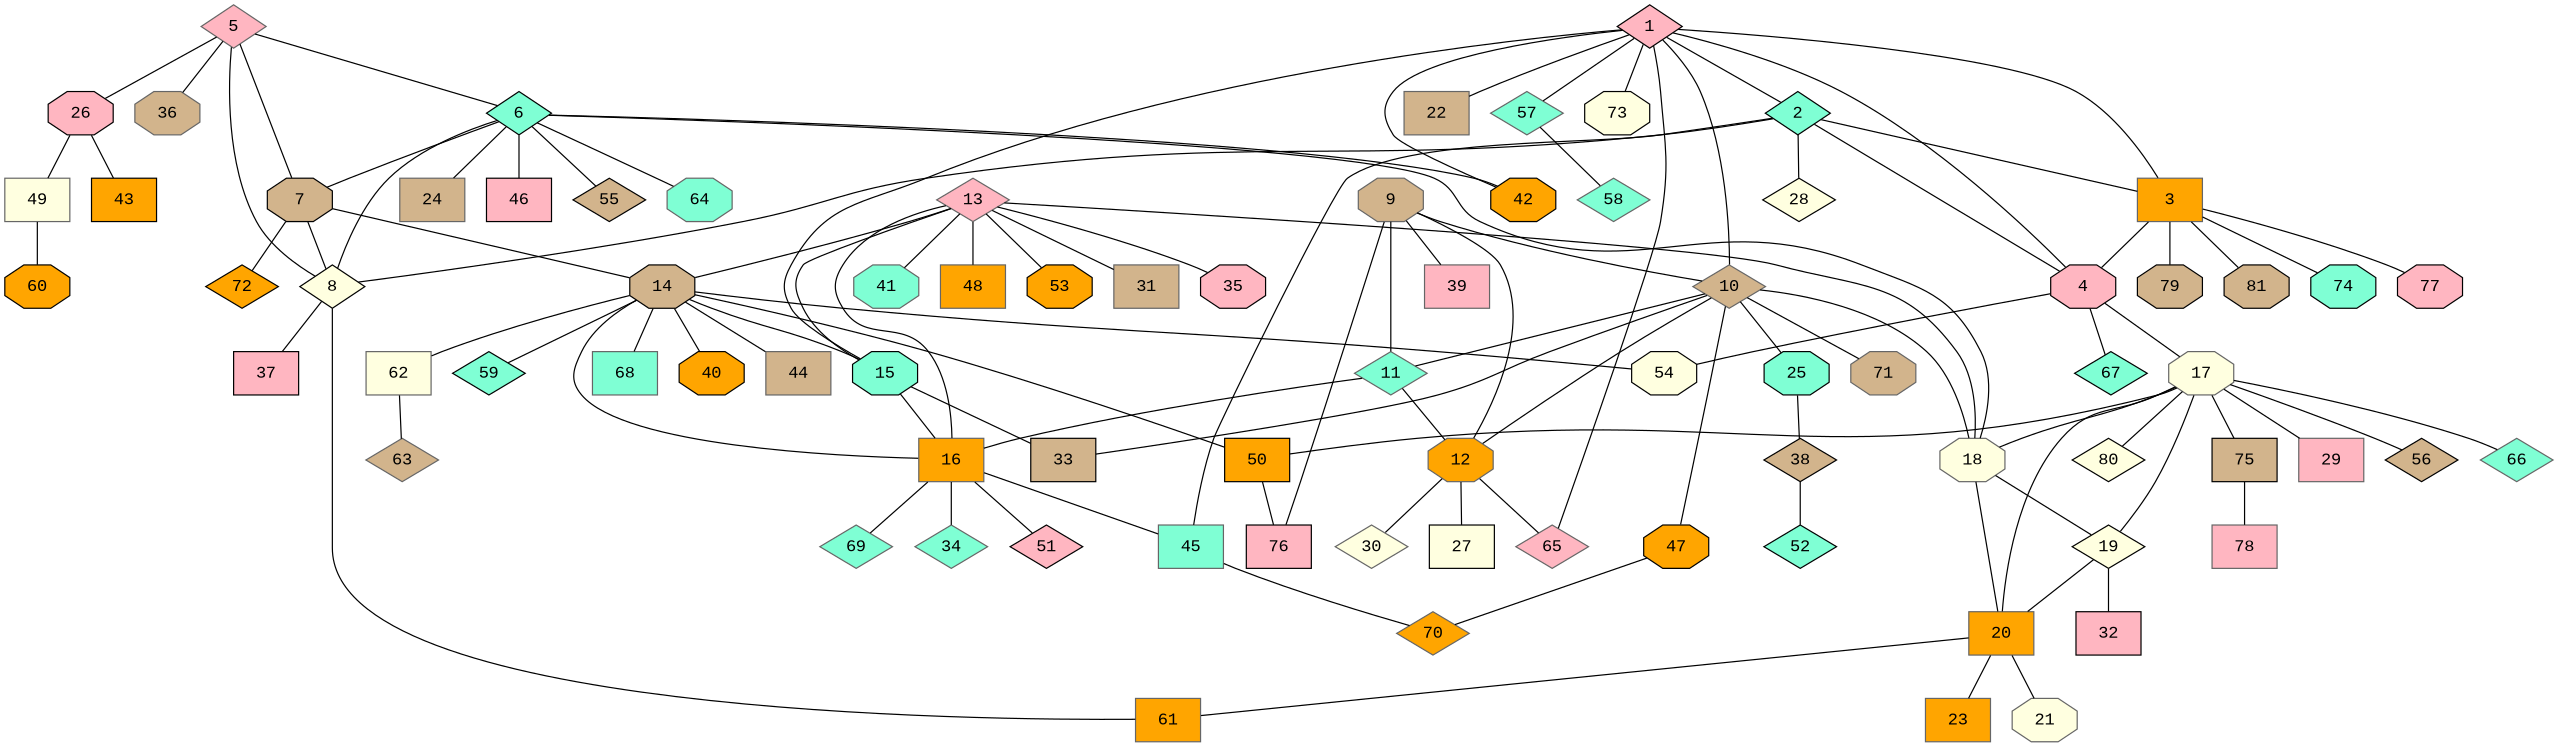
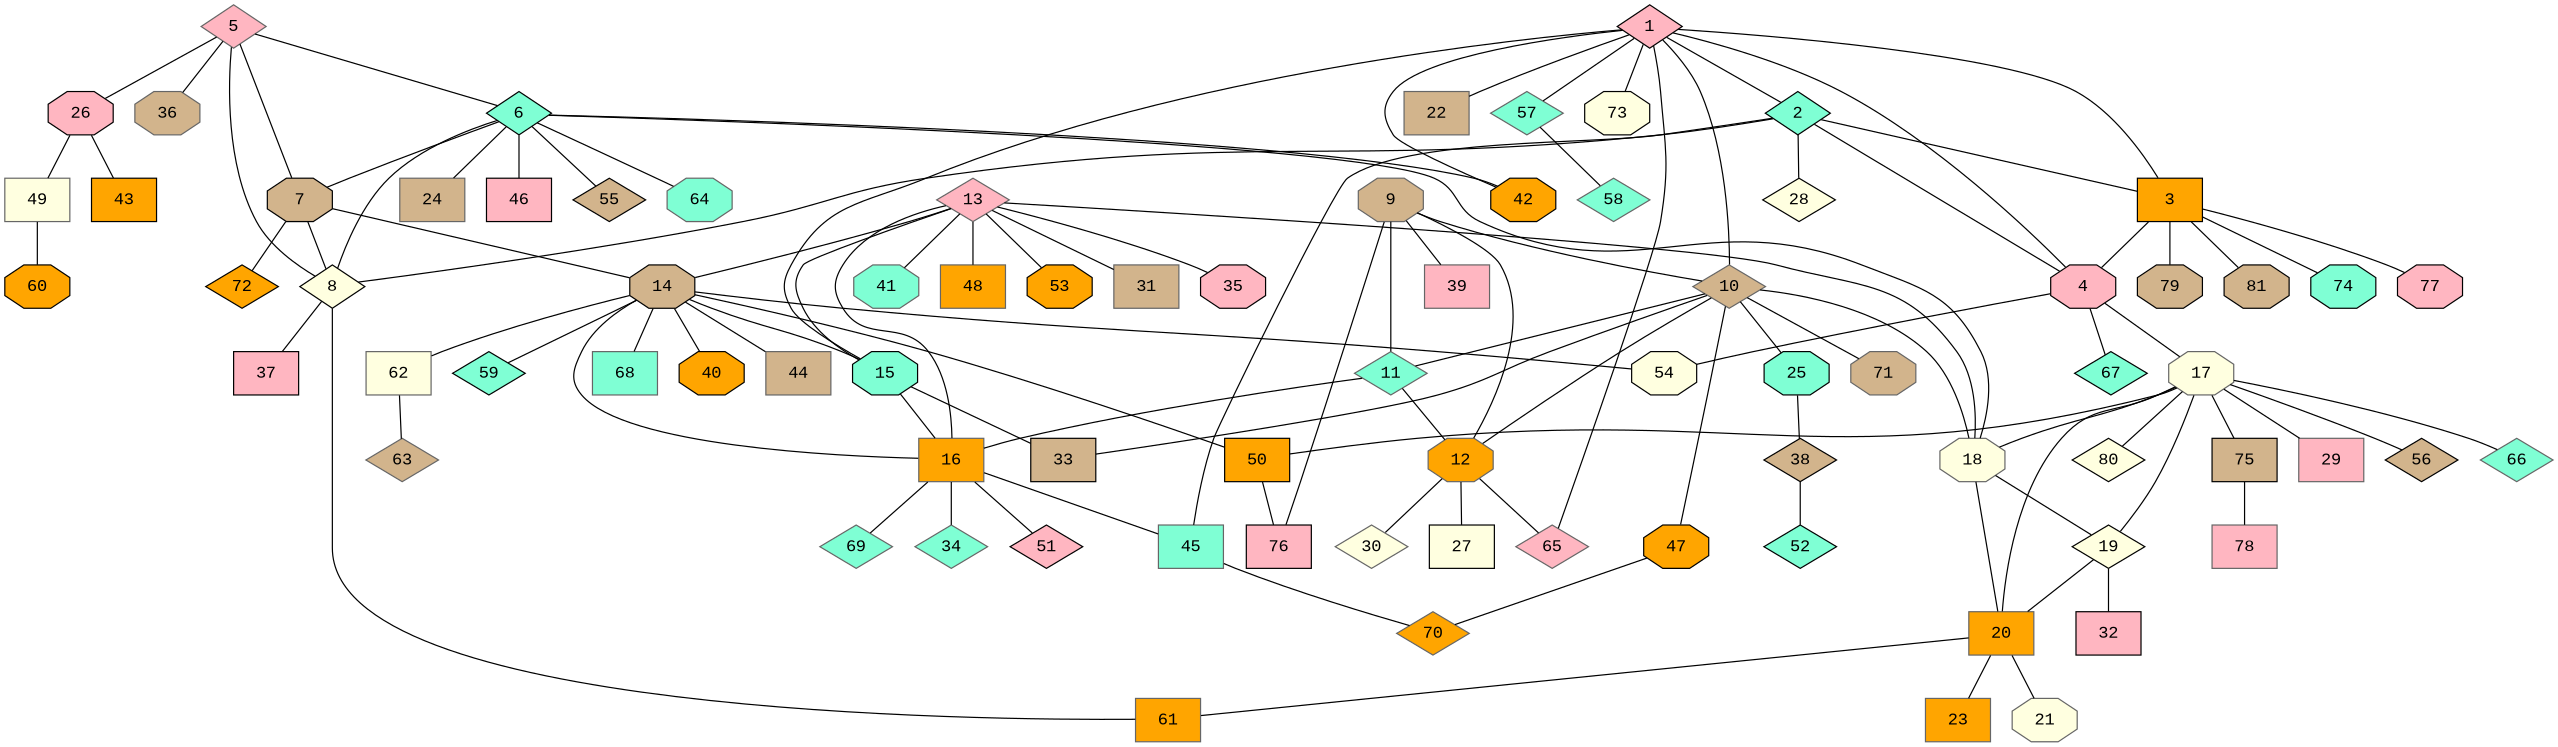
(2170, 200) -> (2170, 200)
